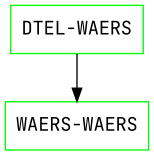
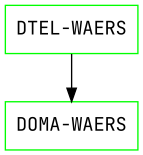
(77, 126) -> (72, 126)
